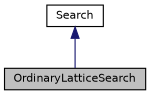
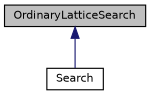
(75, 53) -> (75, 53)
